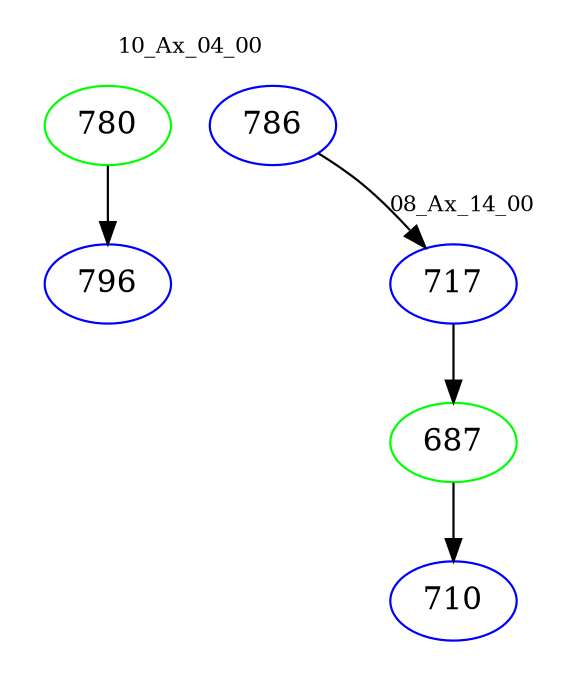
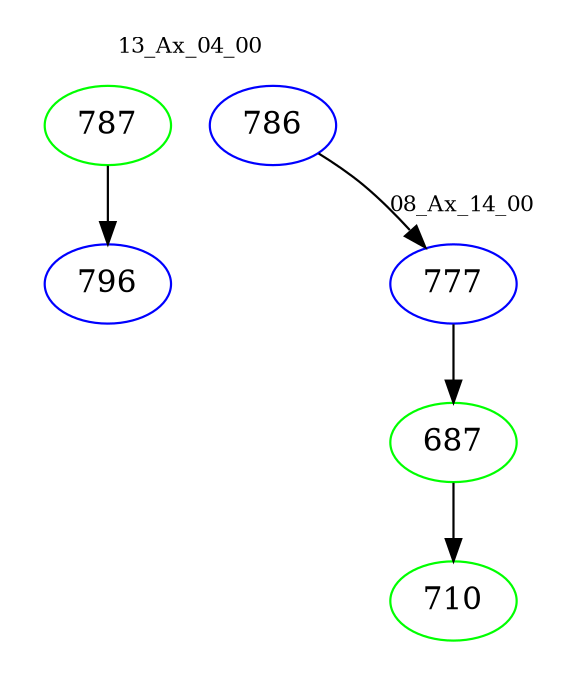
(190, 47) -> (190, 47)
(108, 125) -> (108, 125)
(453, 284) -> (453, 284)
(453, 601) -> (453, 601)
